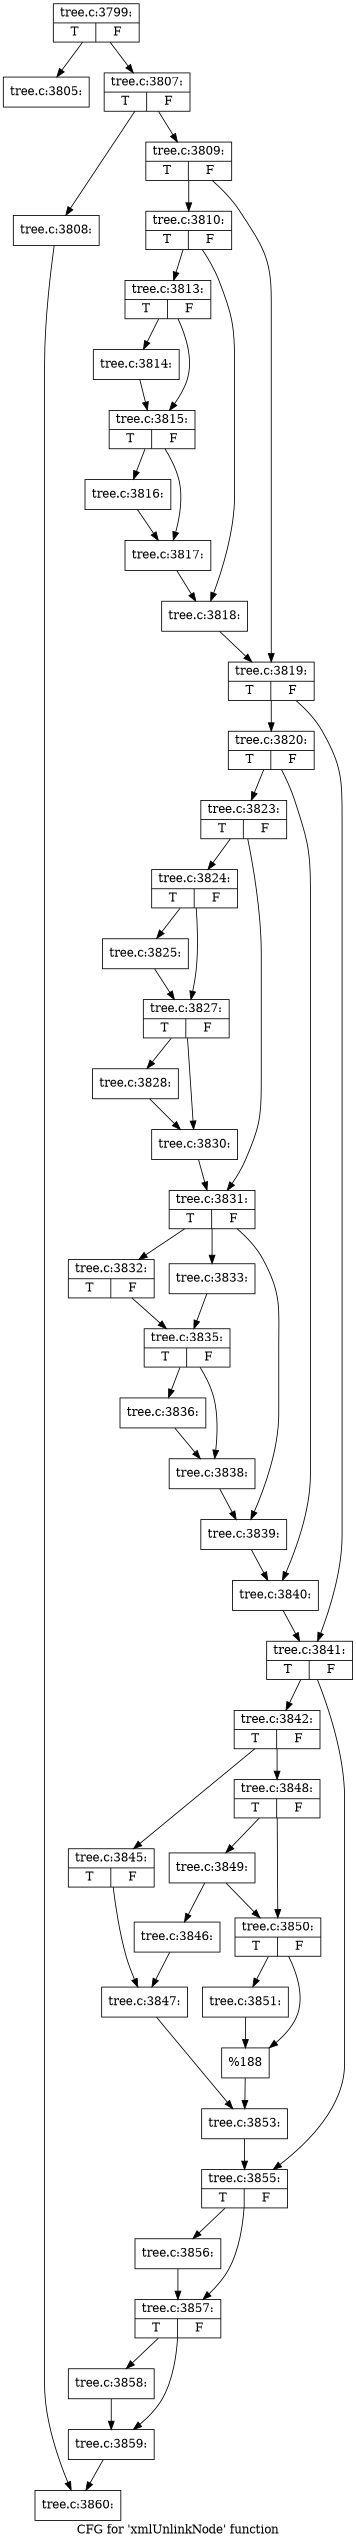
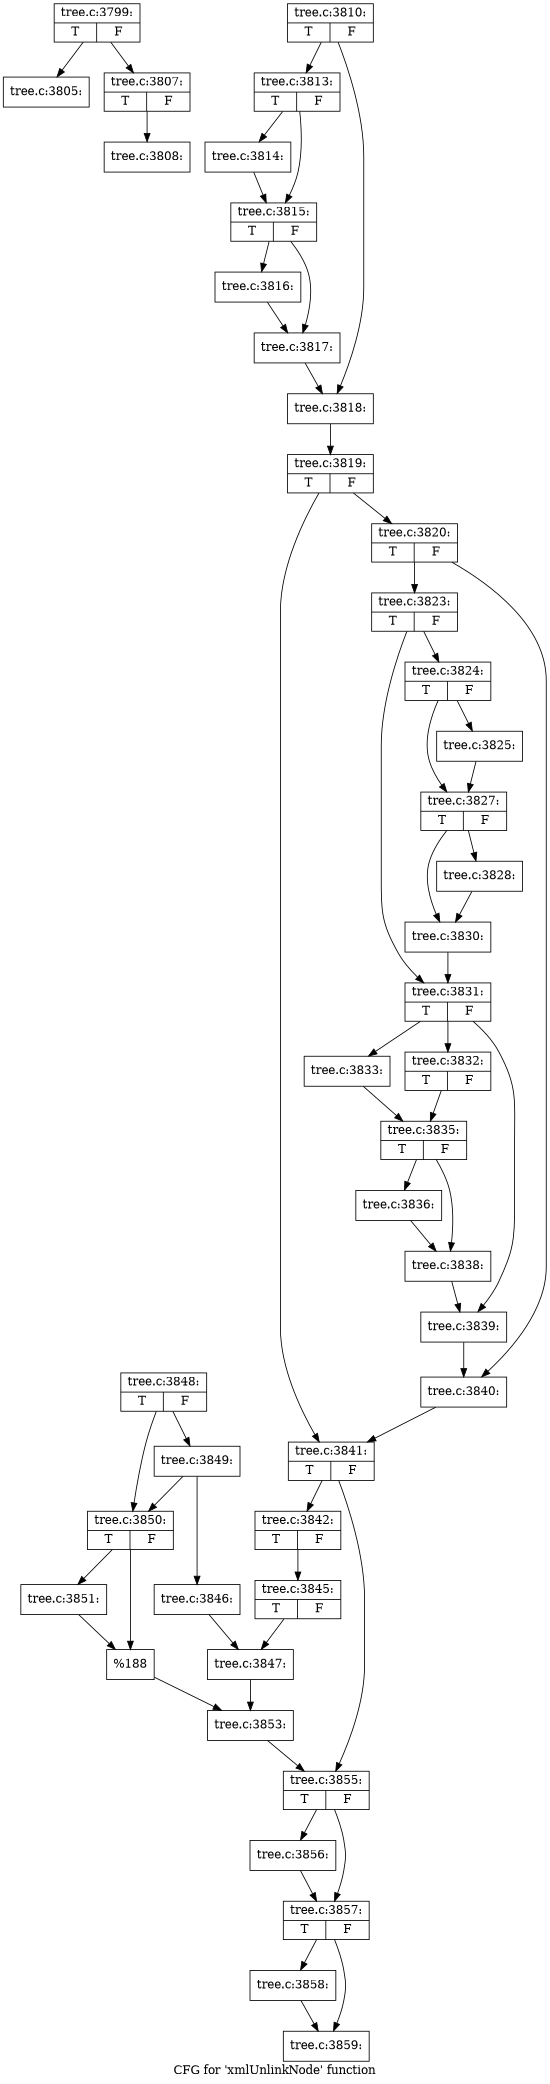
(189, 161) -> none
(277, 1760) -> none
(78, 2505) -> none
